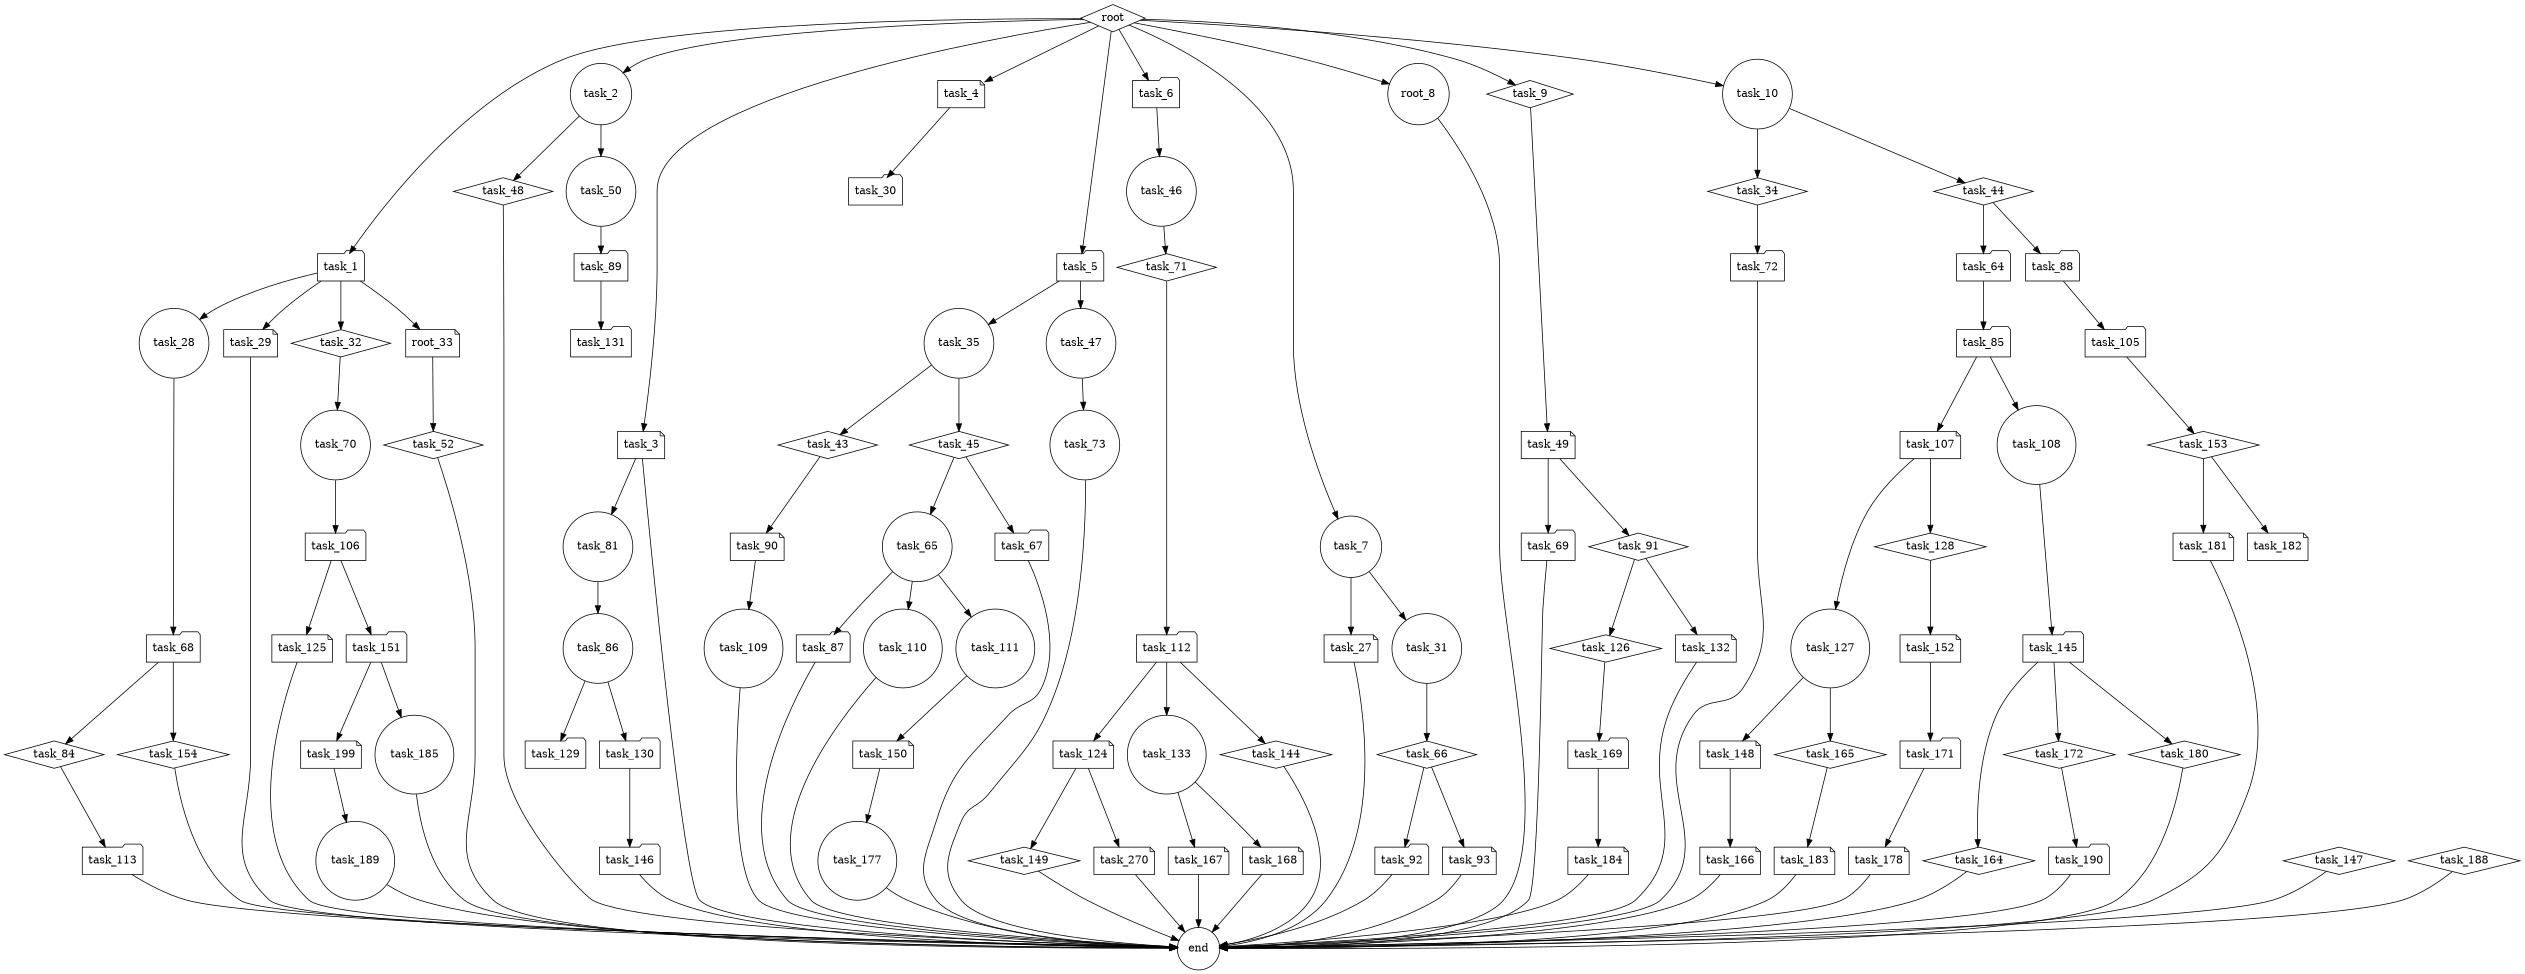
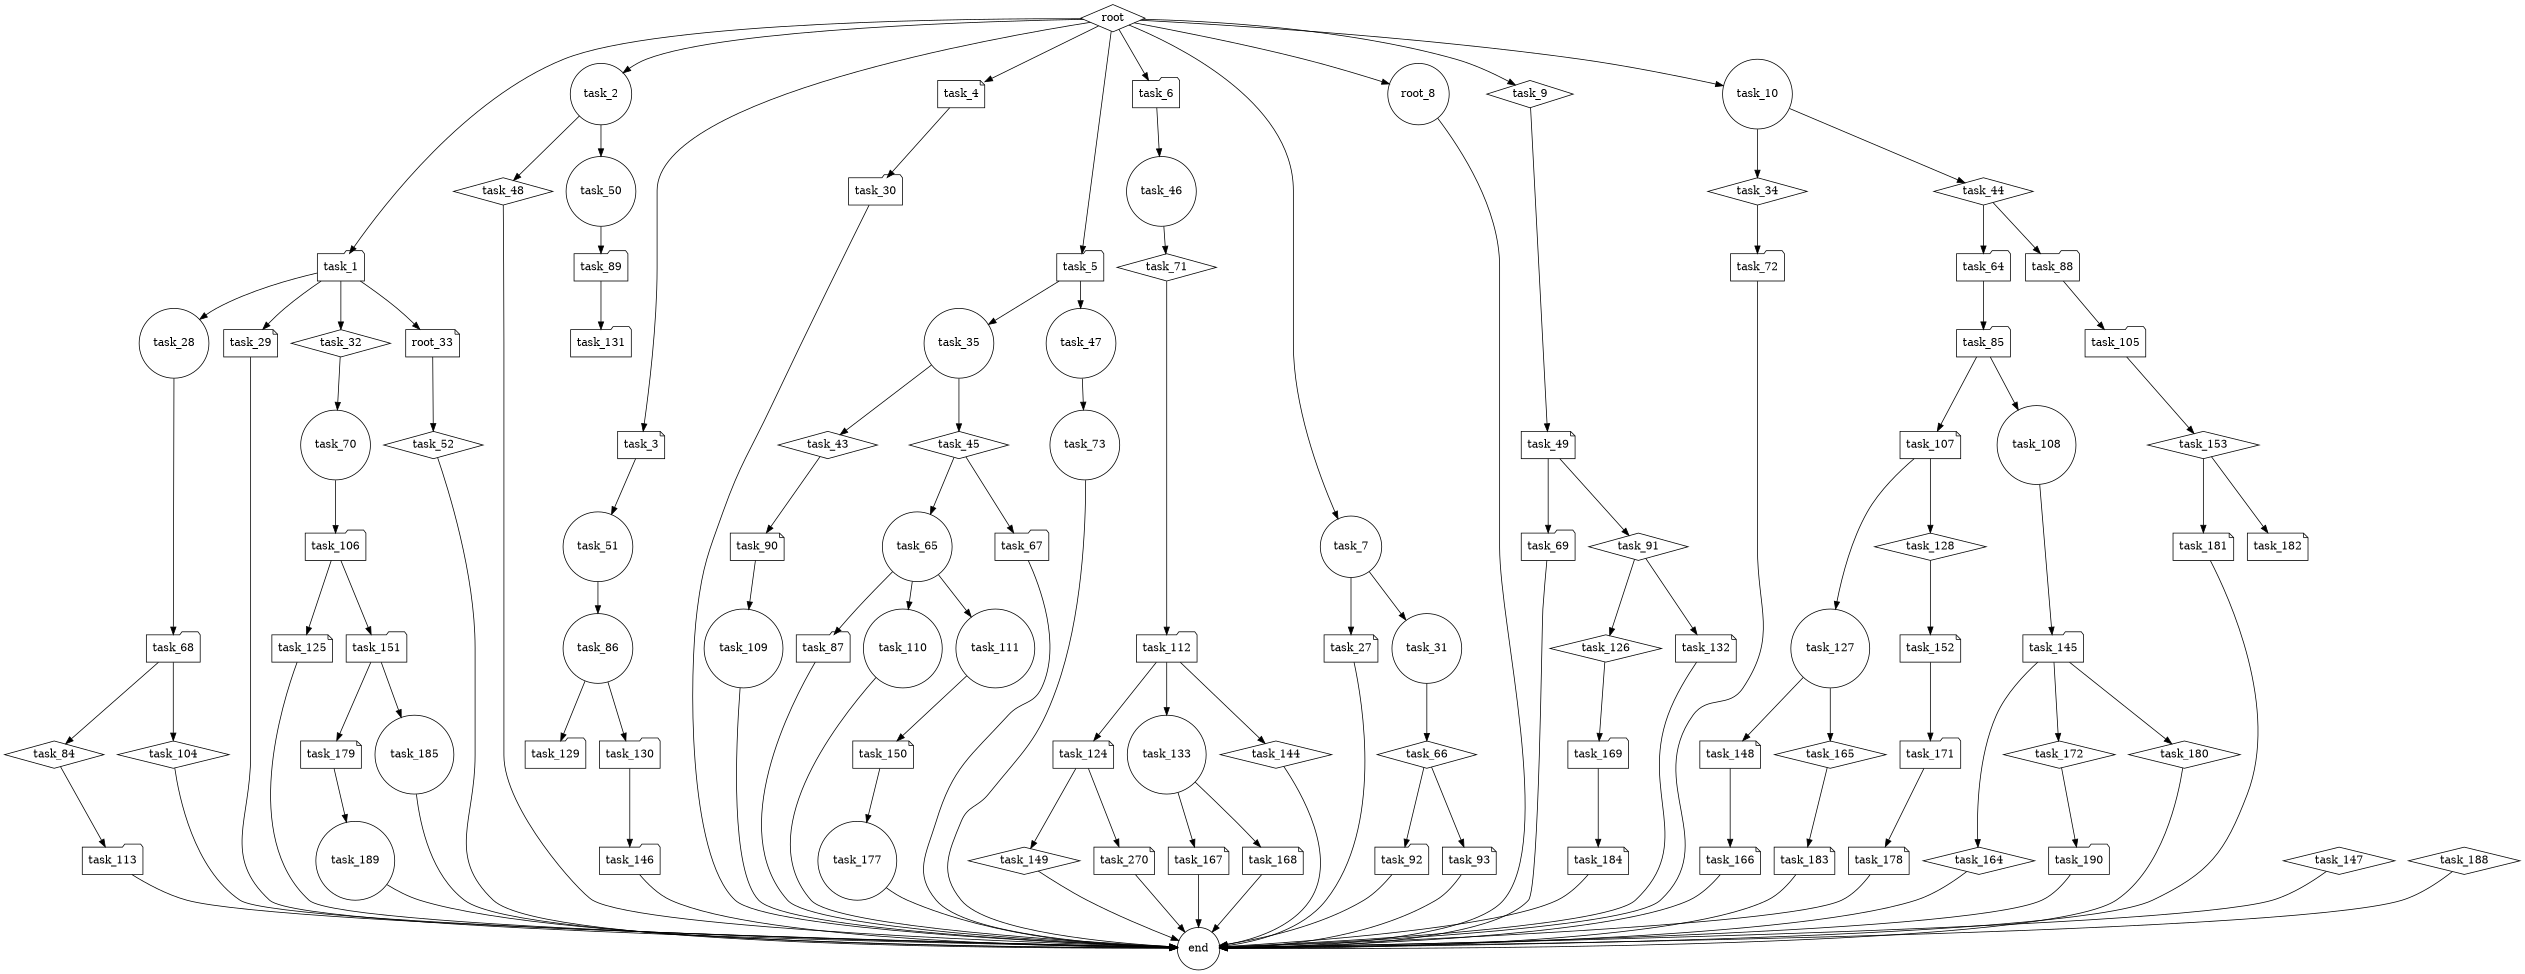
(598, 547) -> (598, 547)
(173, 755) -> (173, 755)
(331, 755) -> (331, 755)
(713, 906) -> (695, 758)
